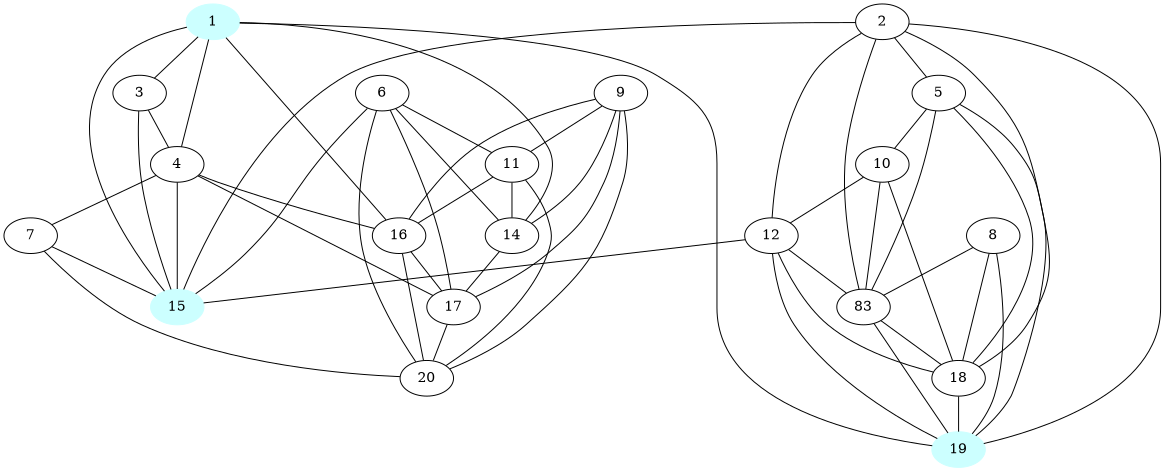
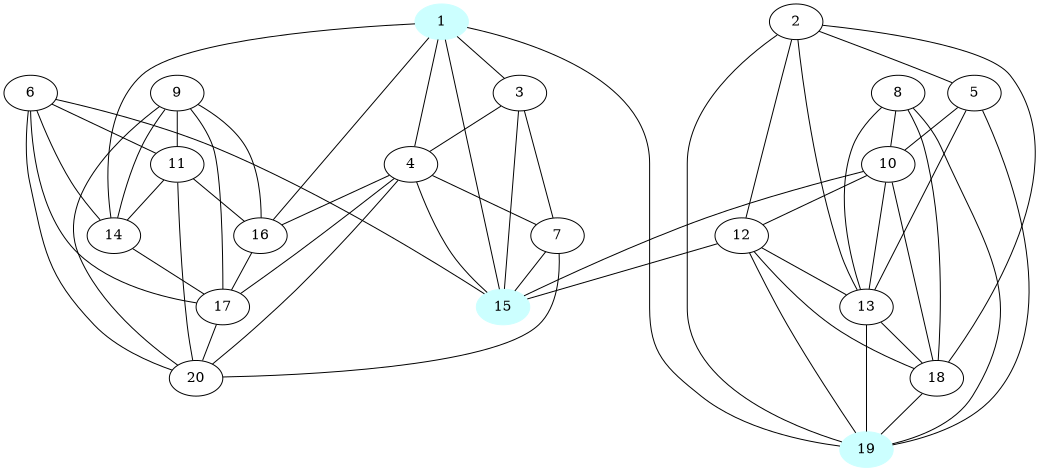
(463, 44) -> (699, 221)
none -> (893, 129)
none -> (539, 164)
(1031, 232) -> none
(413, 307) -> (310, 276)
(864, 307) -> (866, 307)
